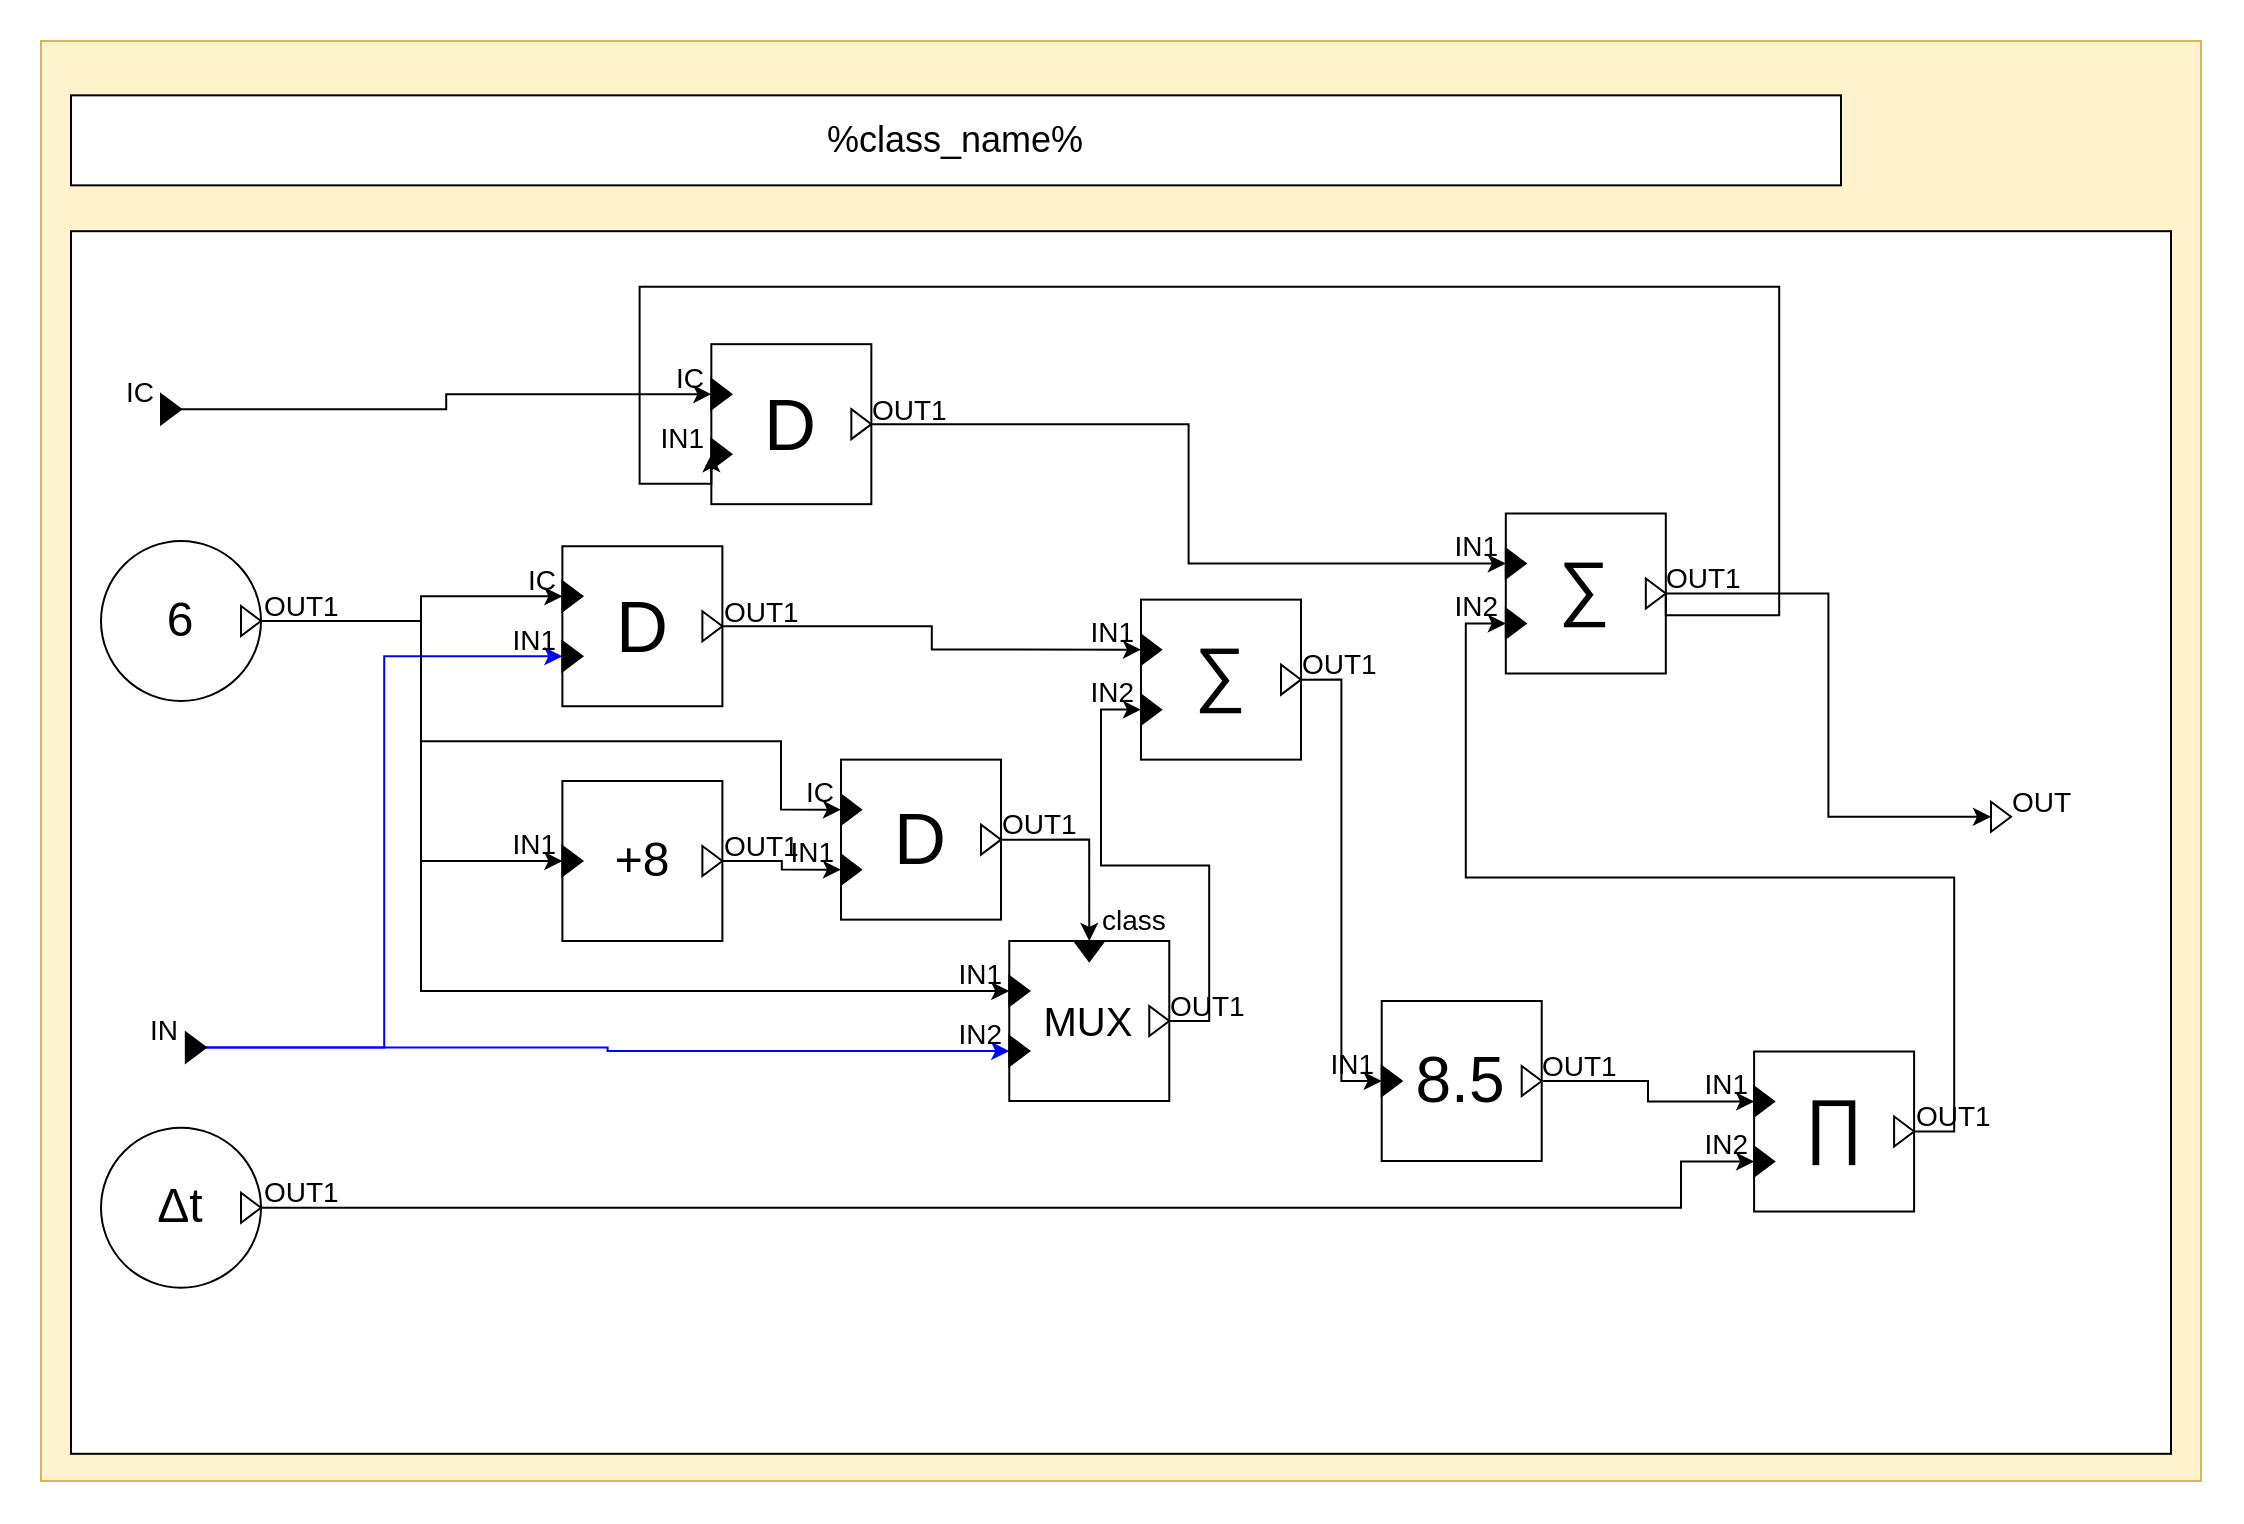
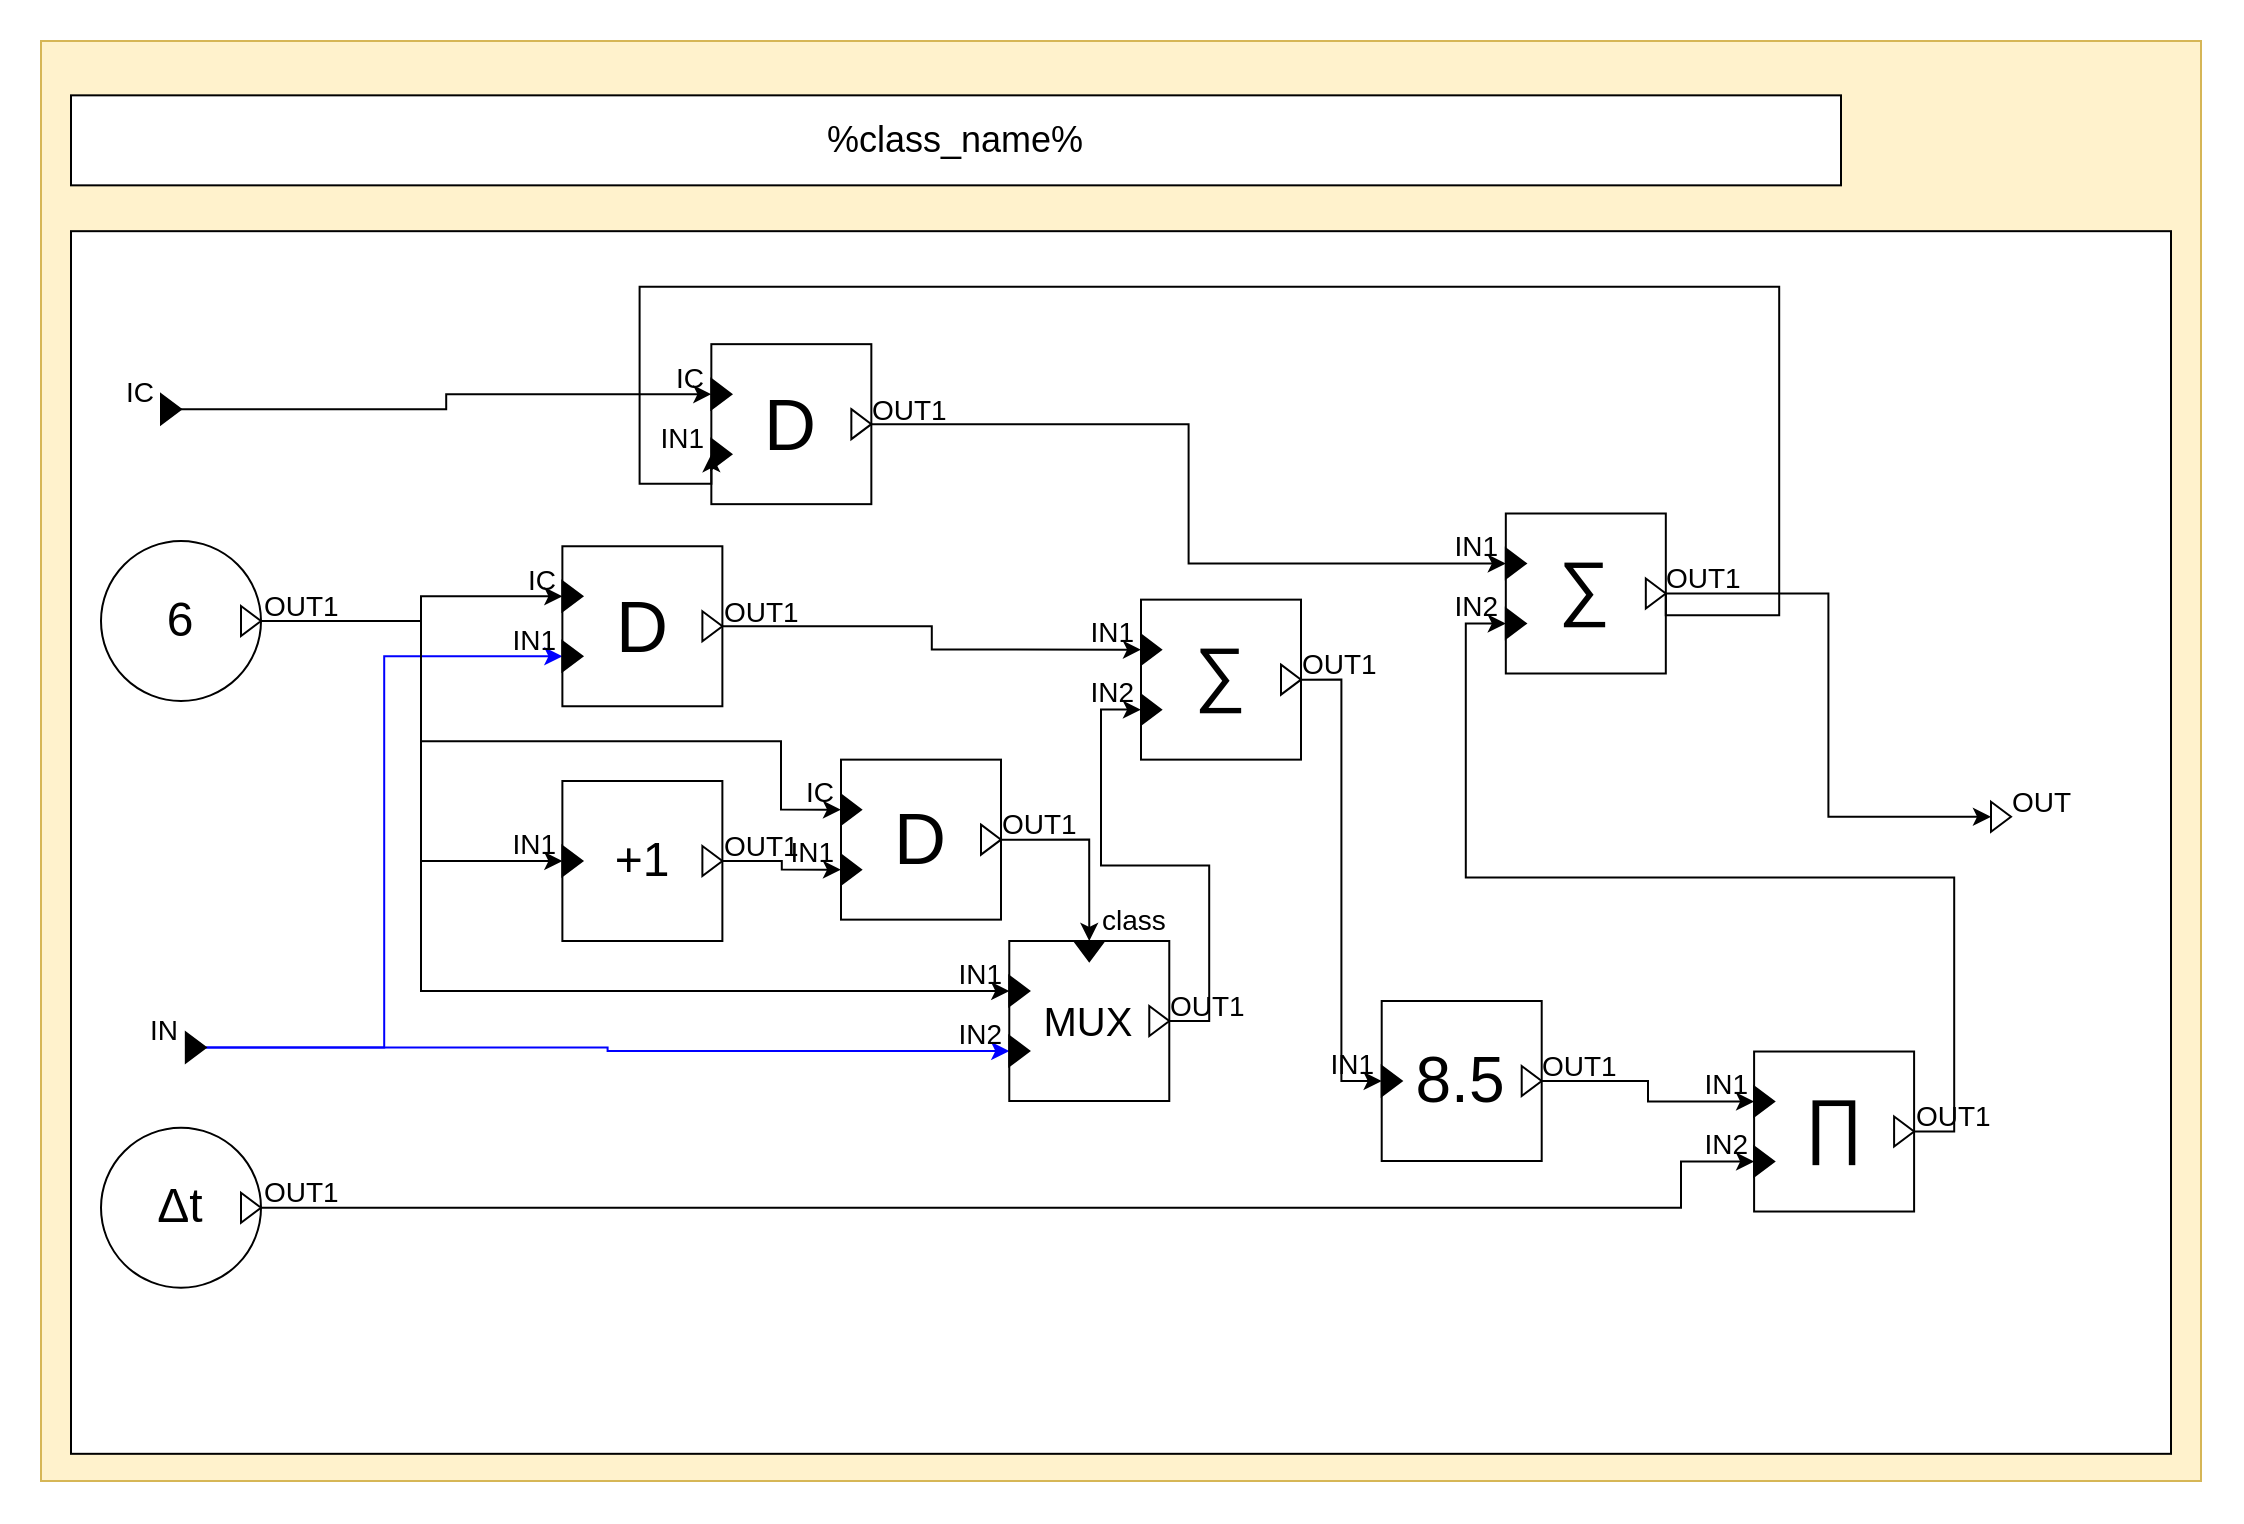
(643, 861) -> (643, 861)
